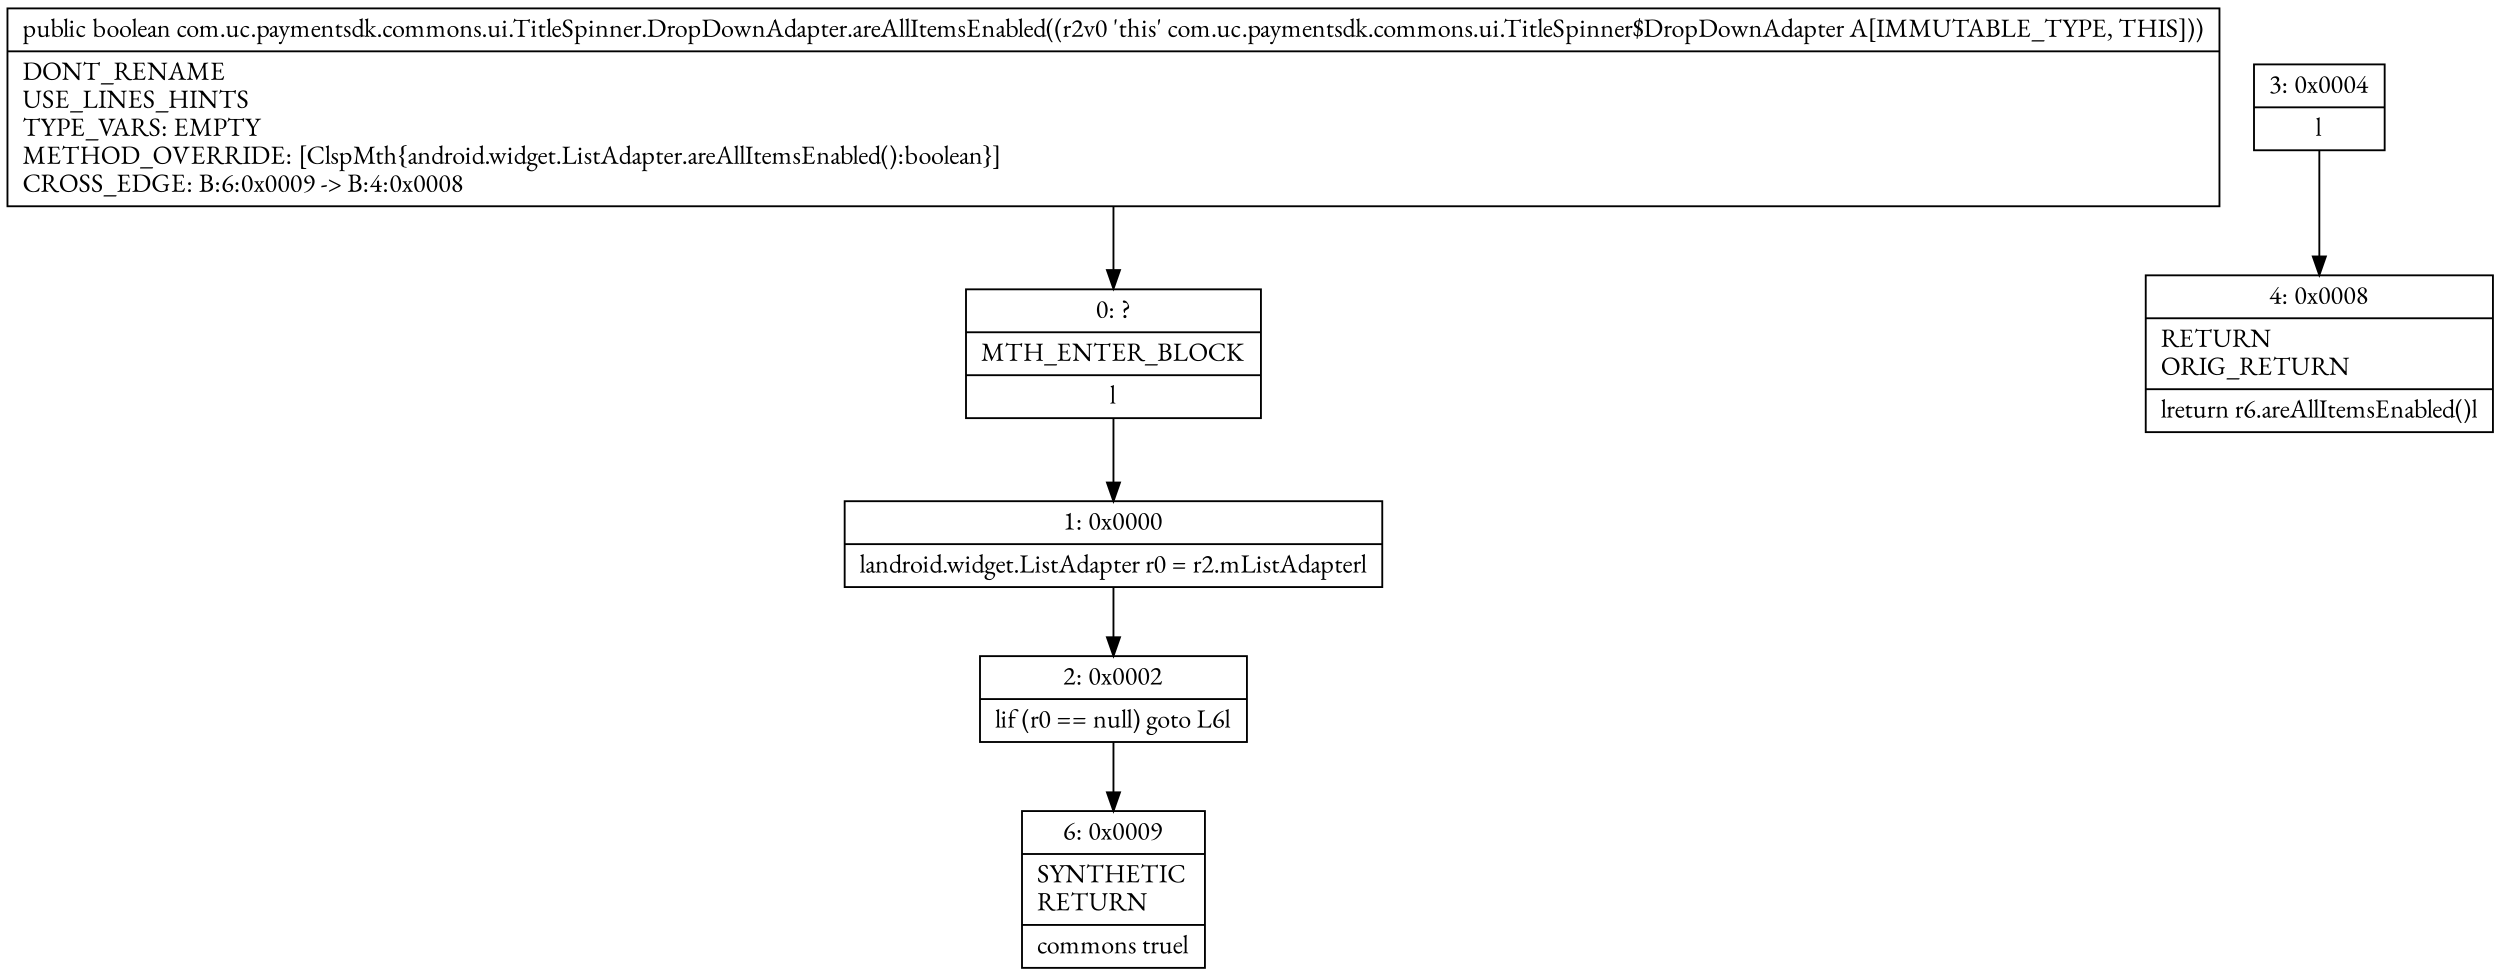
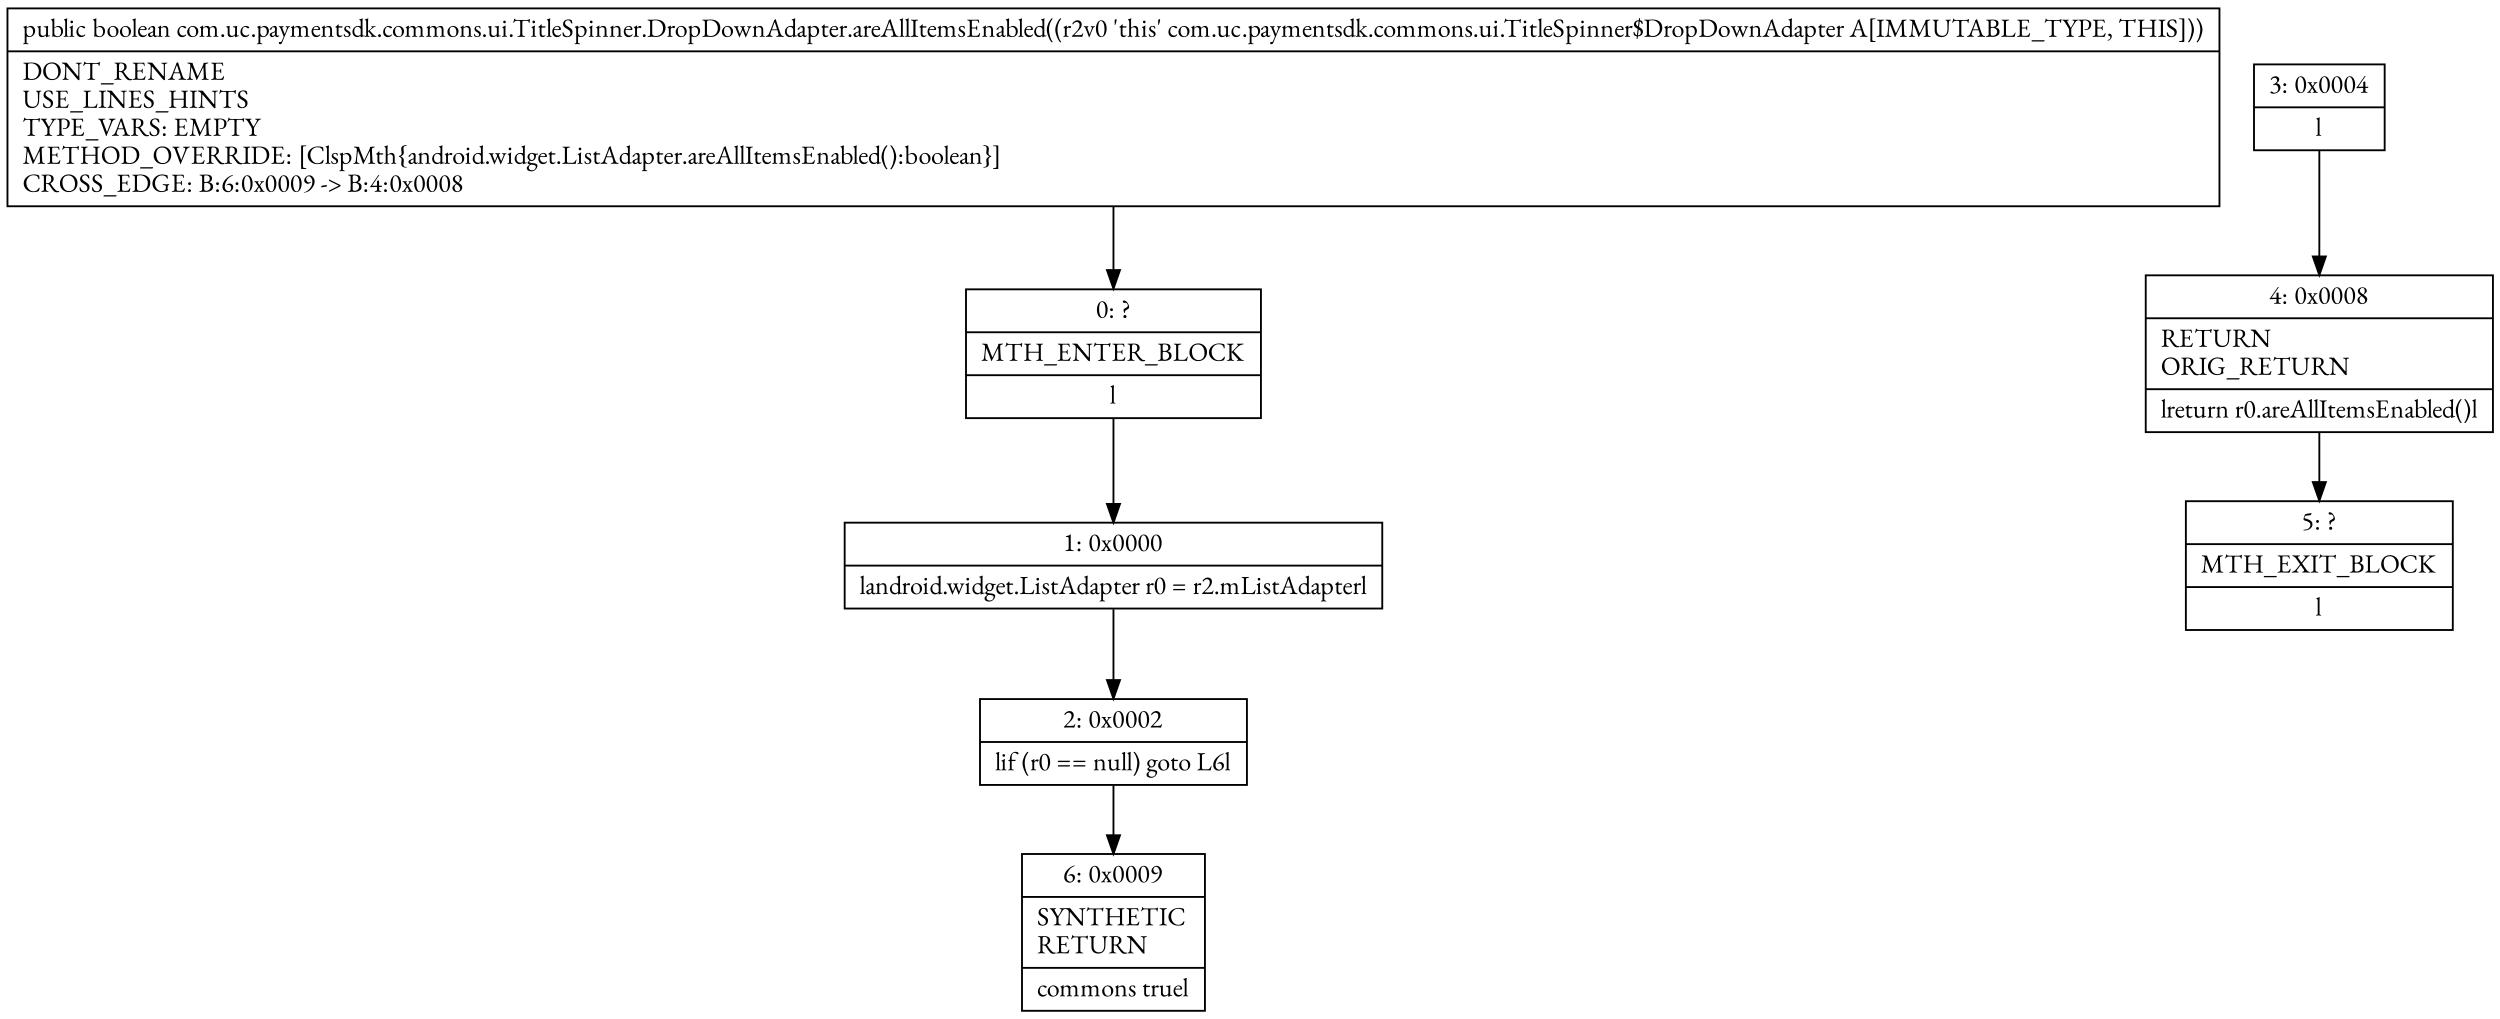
(2319, 410) -> (2319, 410)
none -> (2319, 566)
